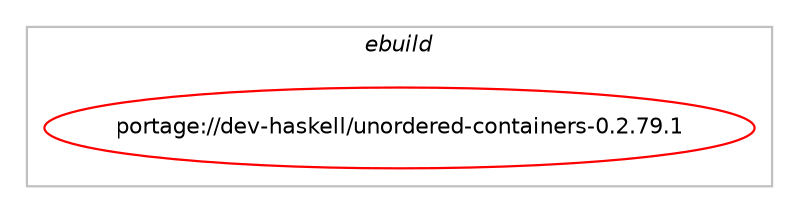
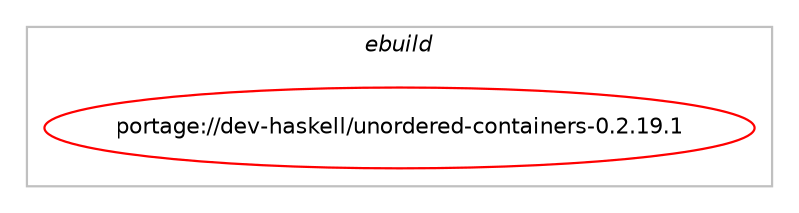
(400, 128) -> (400, 128)
